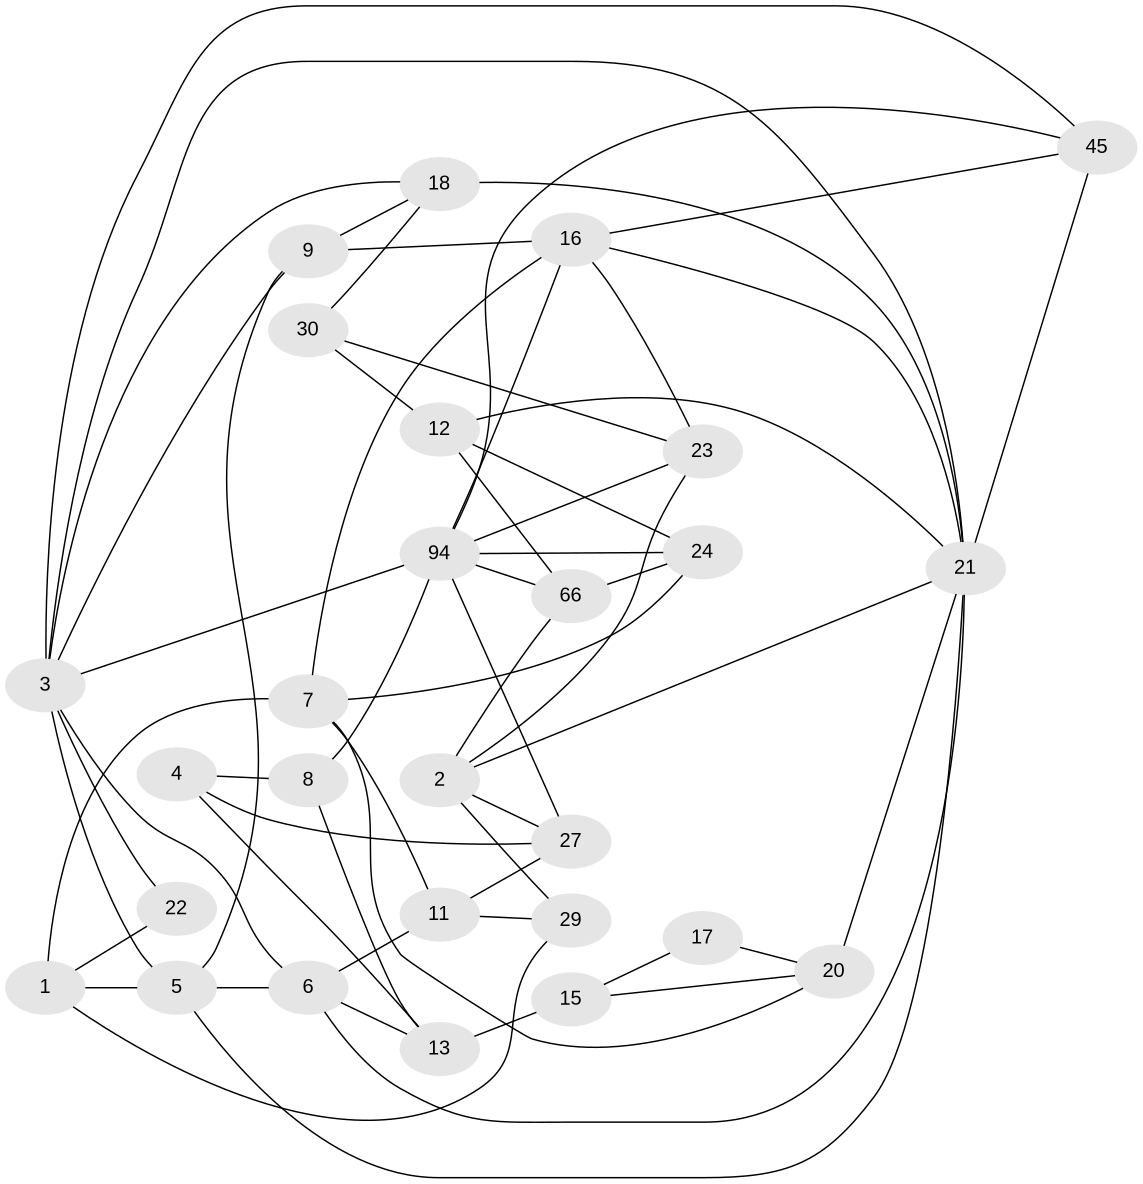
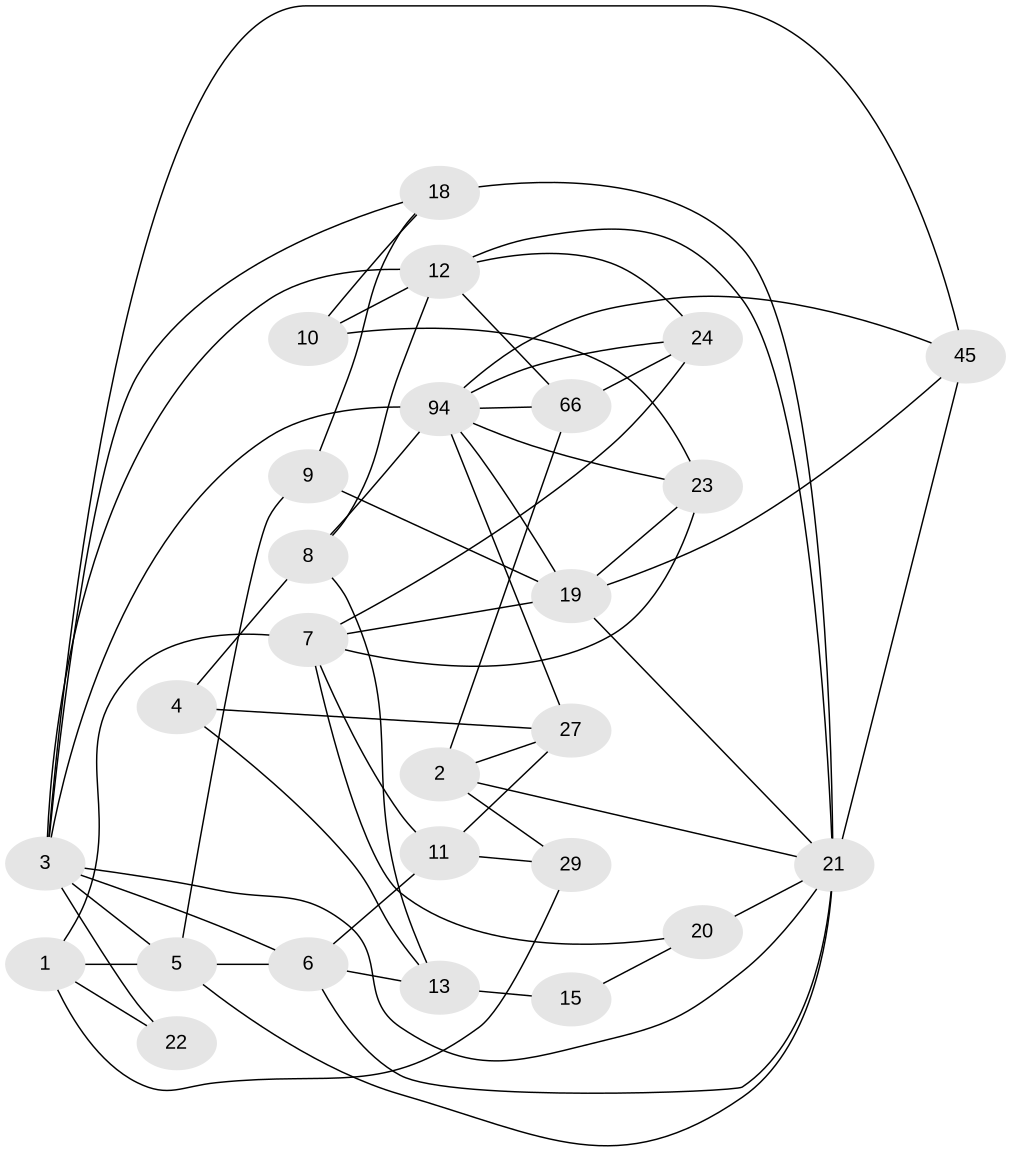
(571, 240) -> (571, 596)
(308, 330) -> (308, 339)
none -> (385, 419)
(161, 460) -> (127, 480)
(595, 655) -> (555, 657)
(703, 938) -> none
